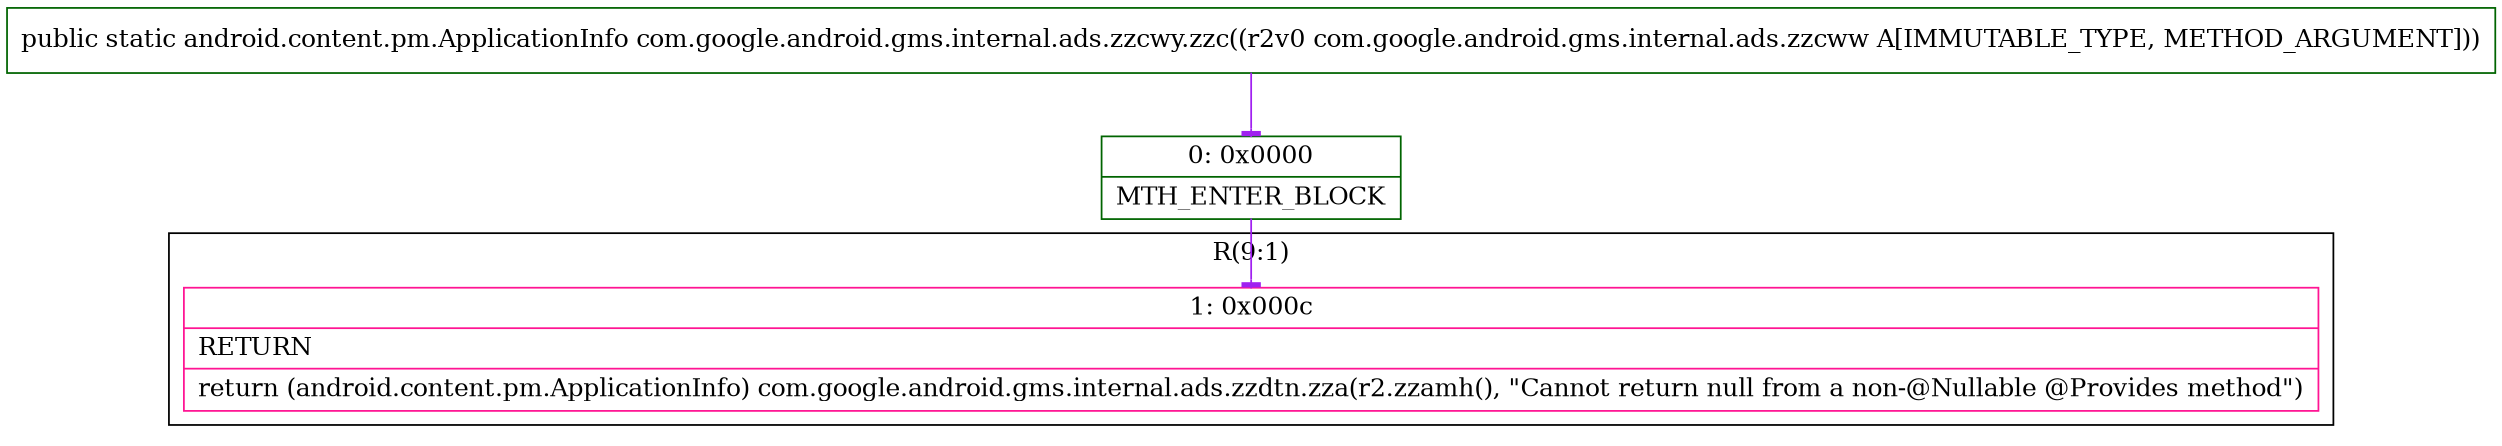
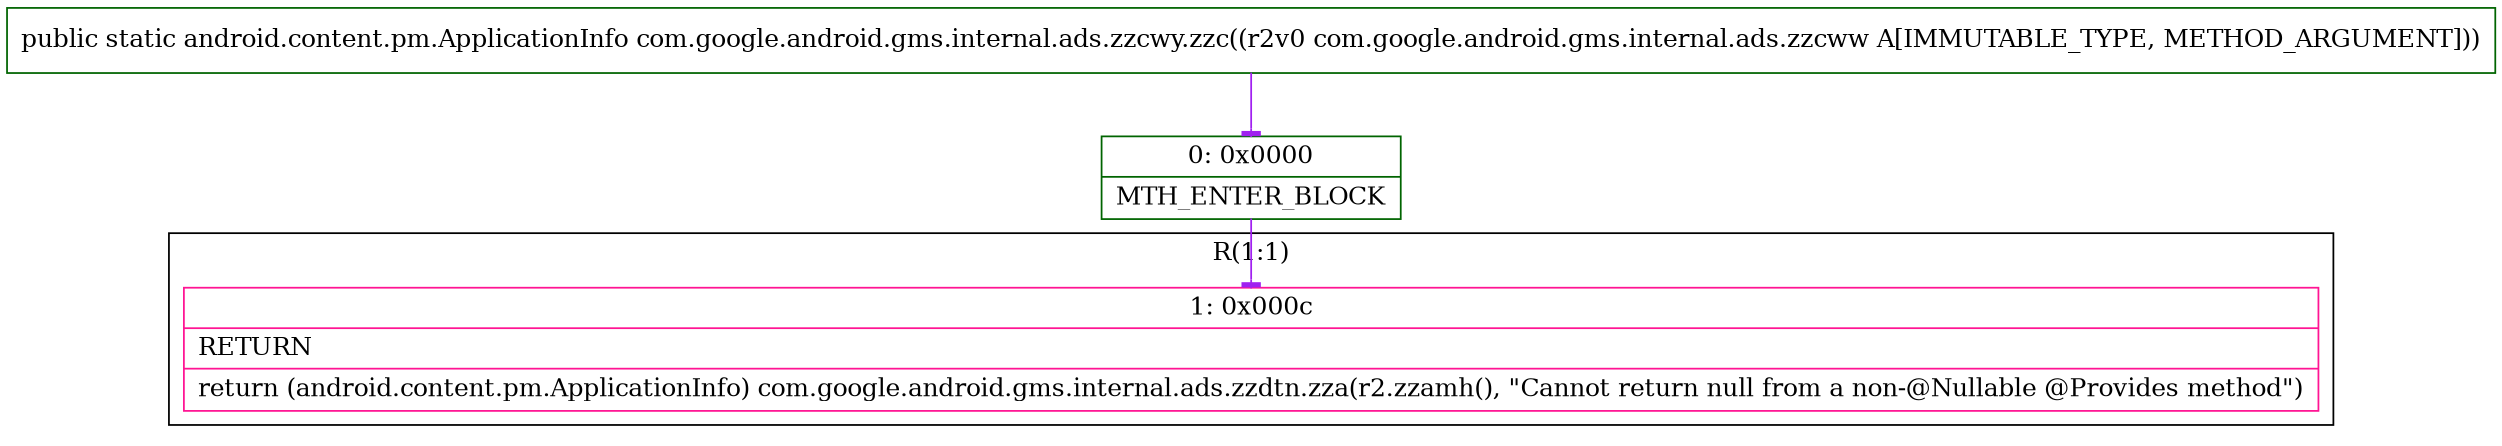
(1251, 253) -> (1251, 253)
